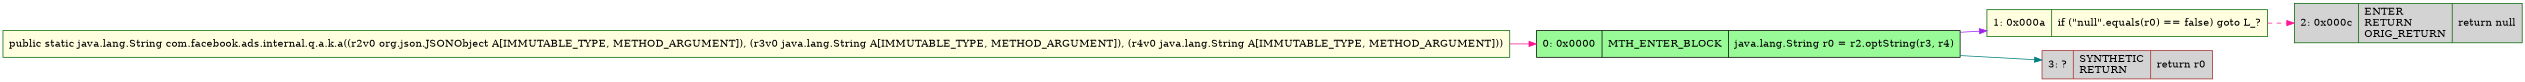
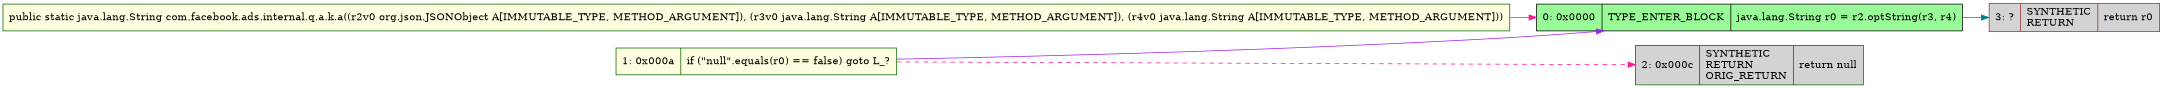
(2384, 12) -> (1738, 54)
(1970, 32) -> (1247, 50)
(1665, 44) -> (1666, 17)
